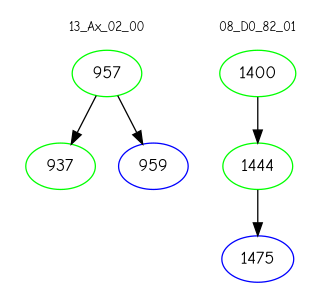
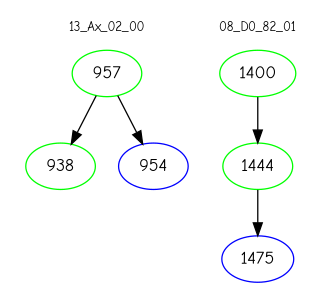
(61, 166) -> (61, 166)
(153, 166) -> (153, 166)
